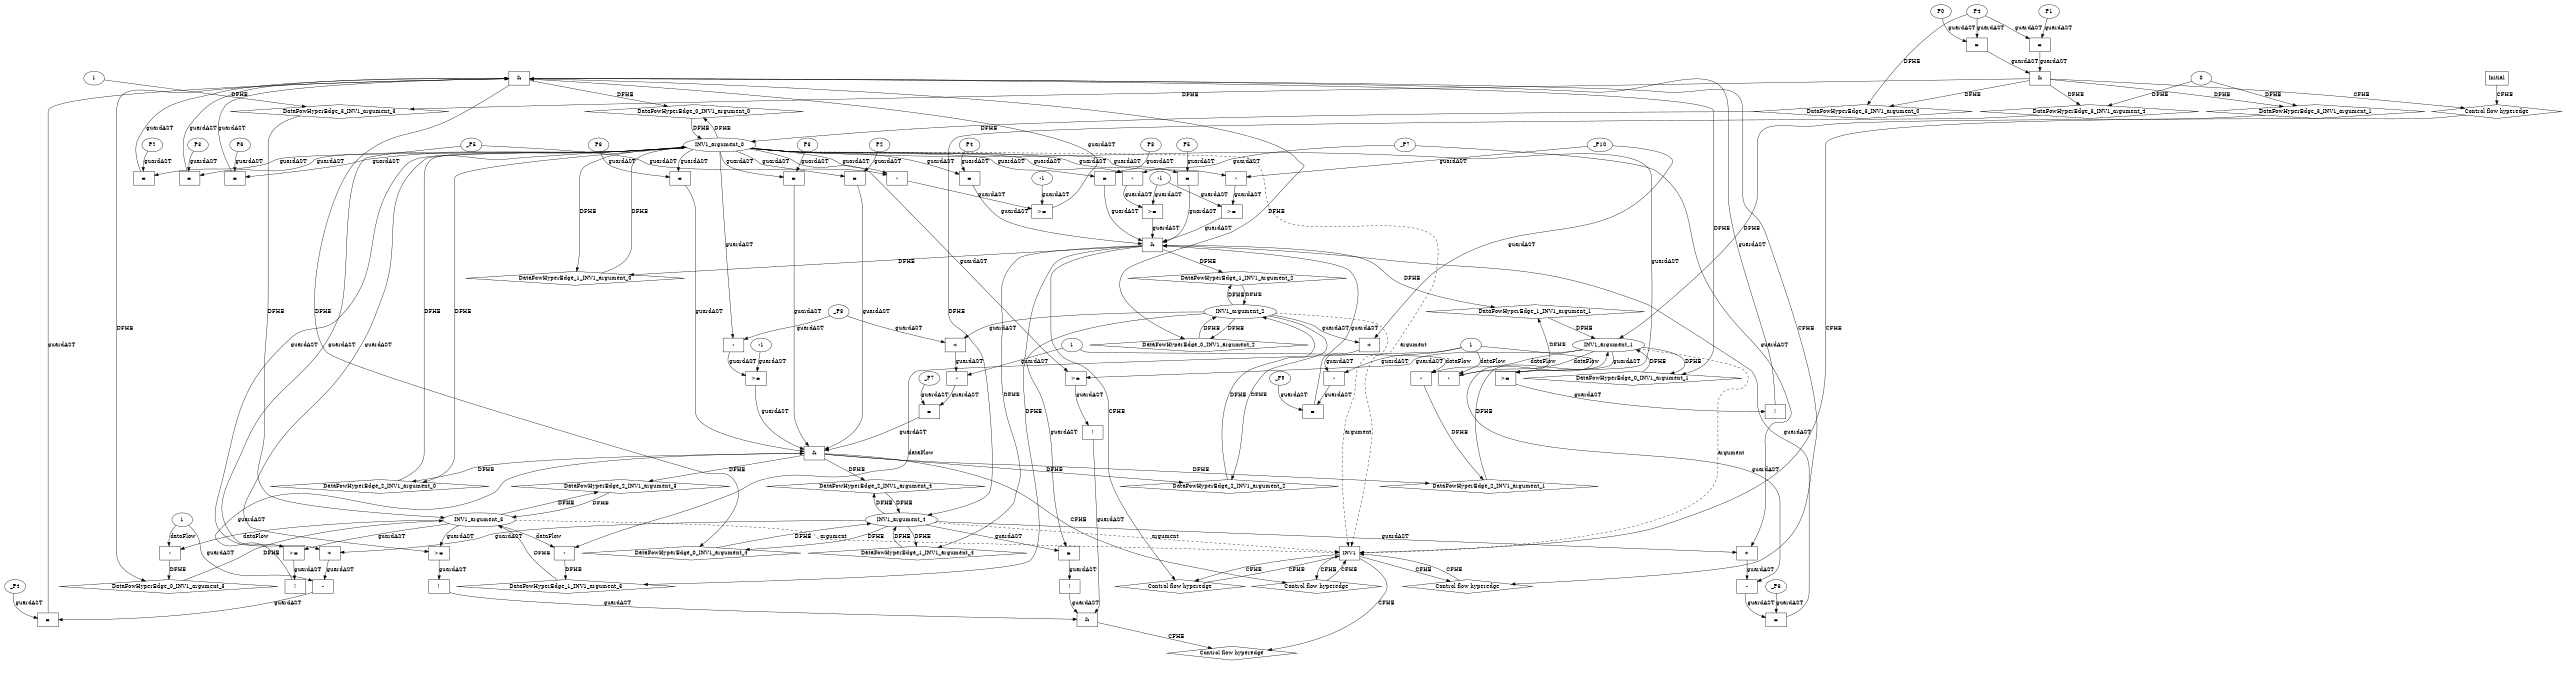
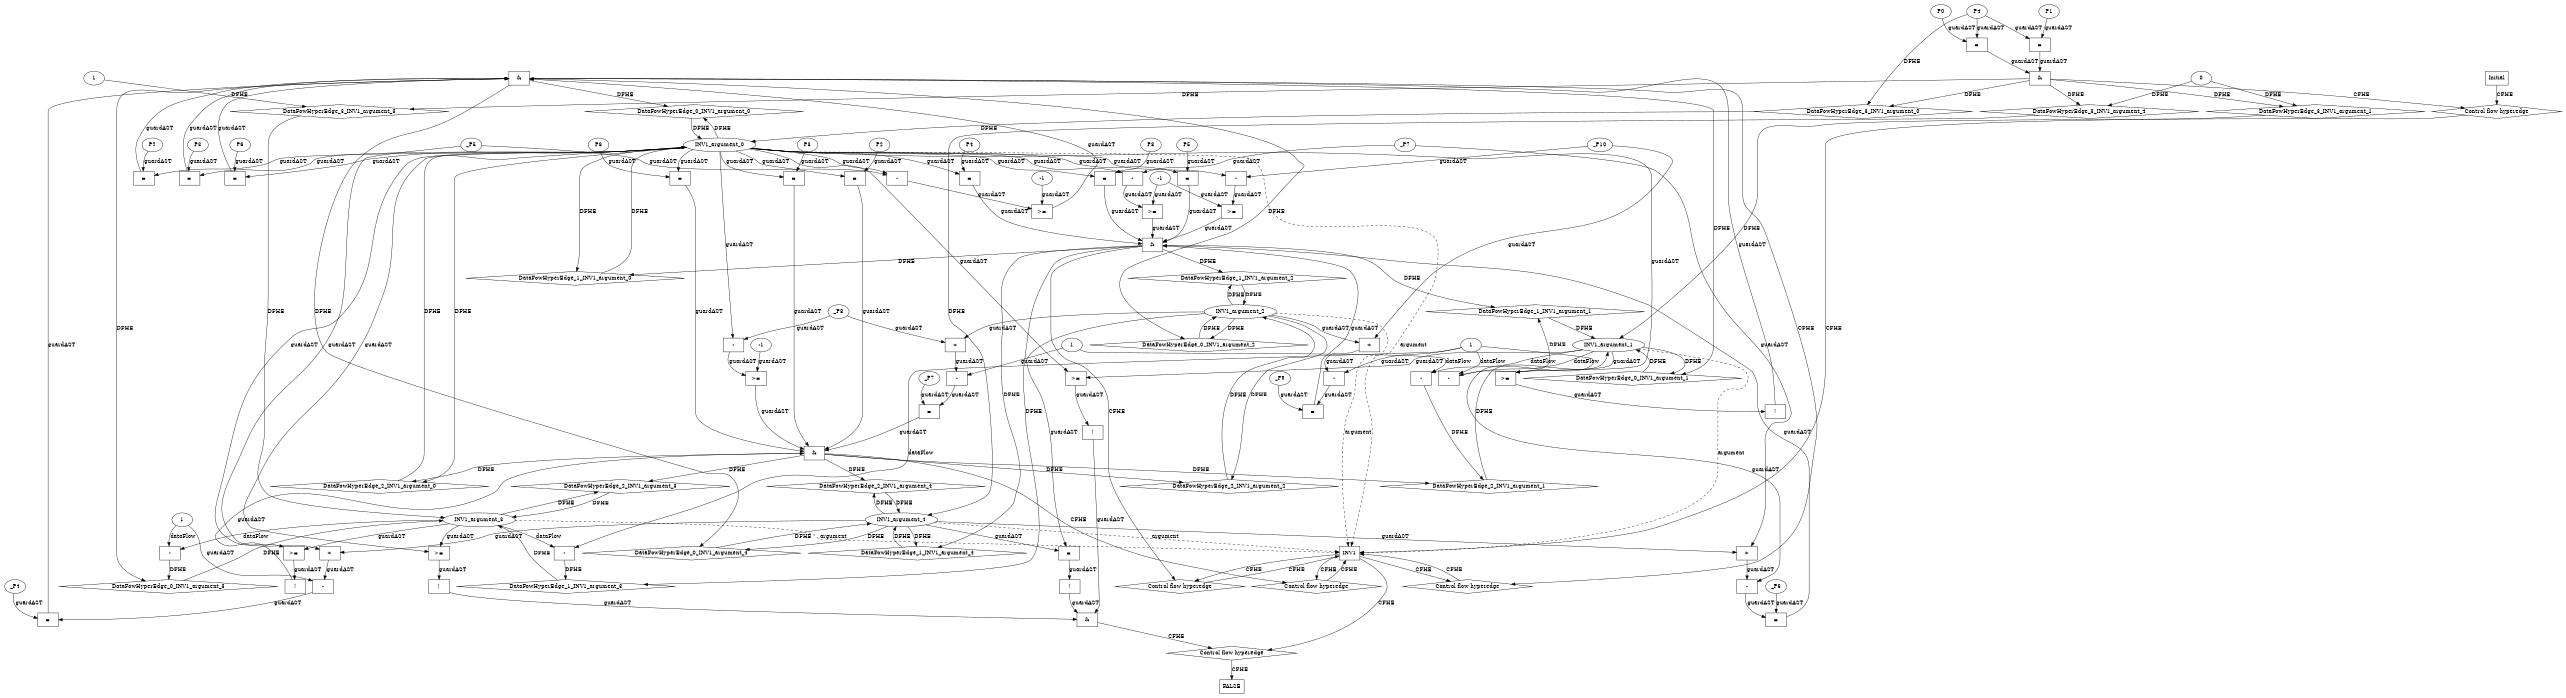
none -> (1232, 687)
